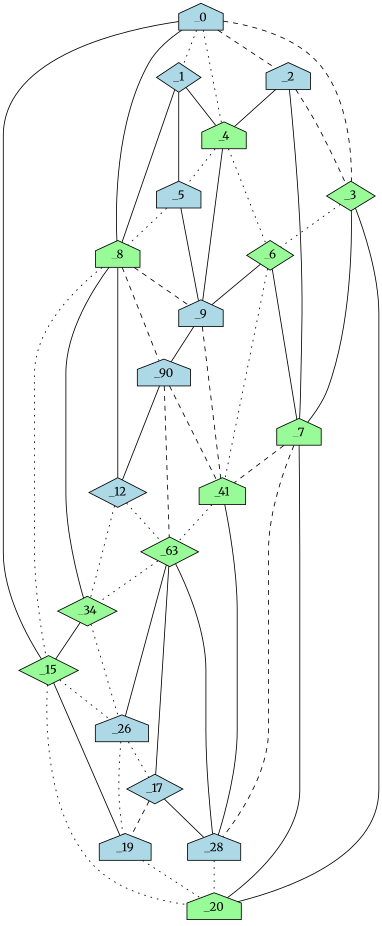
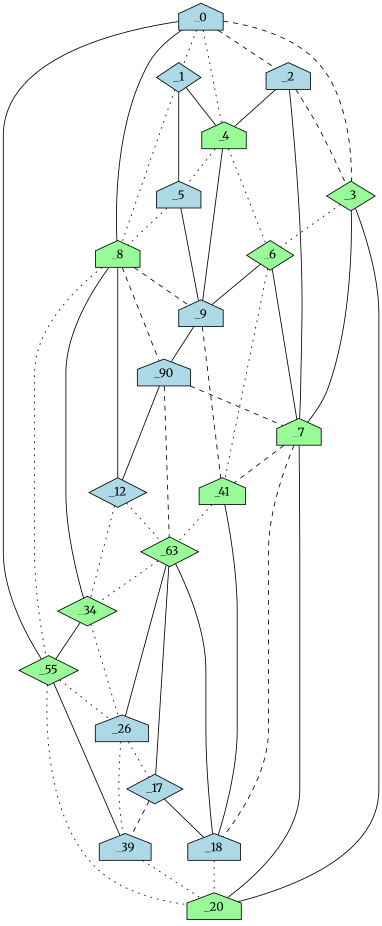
(148, 166) -> (148, 166)
(193, 433) -> (234, 405)
(49, 670) -> (49, 670)
(125, 848) -> (125, 848)
(214, 848) -> (214, 848)
